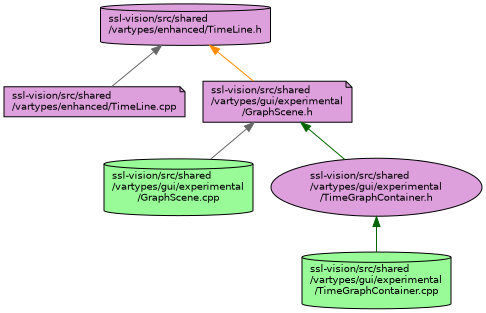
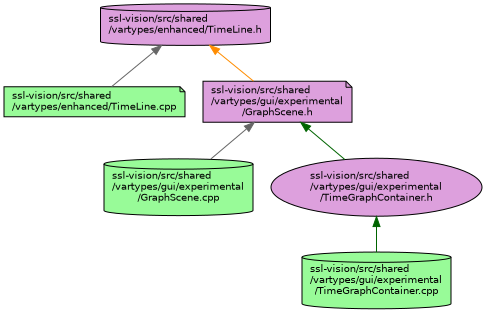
(94, 102) -> (94, 102)
